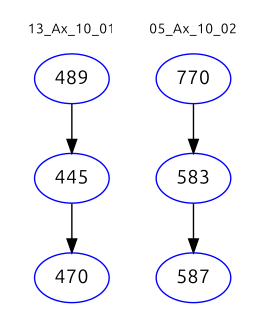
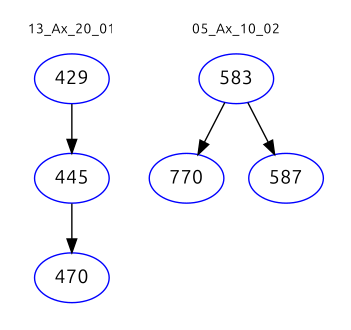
(72, 30) -> (72, 30)
(72, 79) -> (72, 79)
(193, 122) -> (215, 122)
